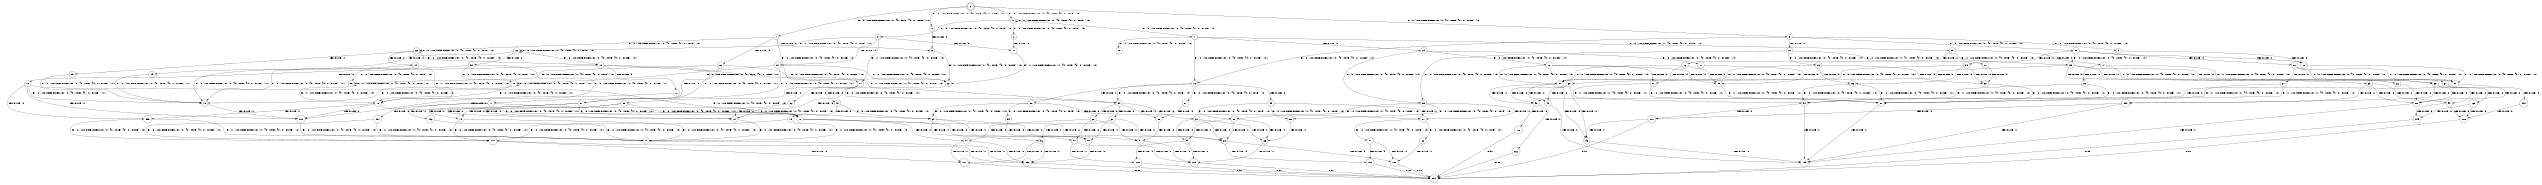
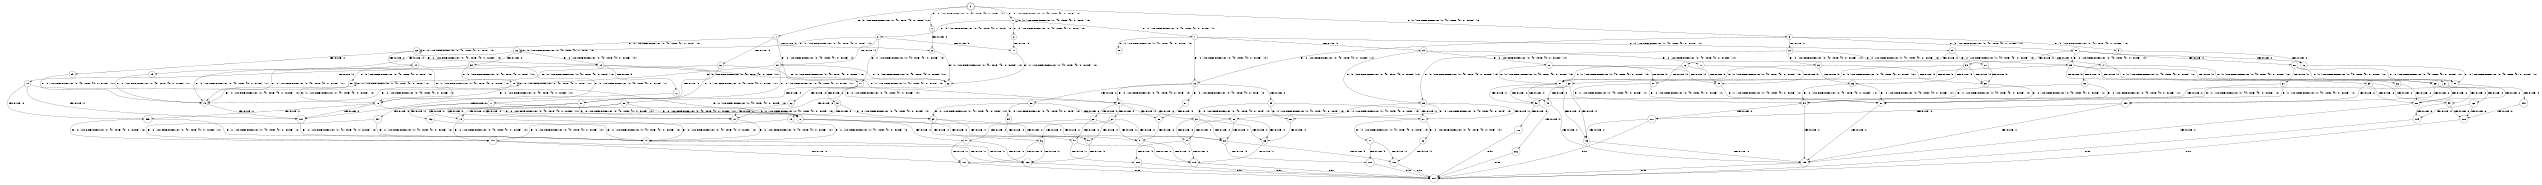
(111, 101) -> (277, 87)
none -> (1620, 171)
